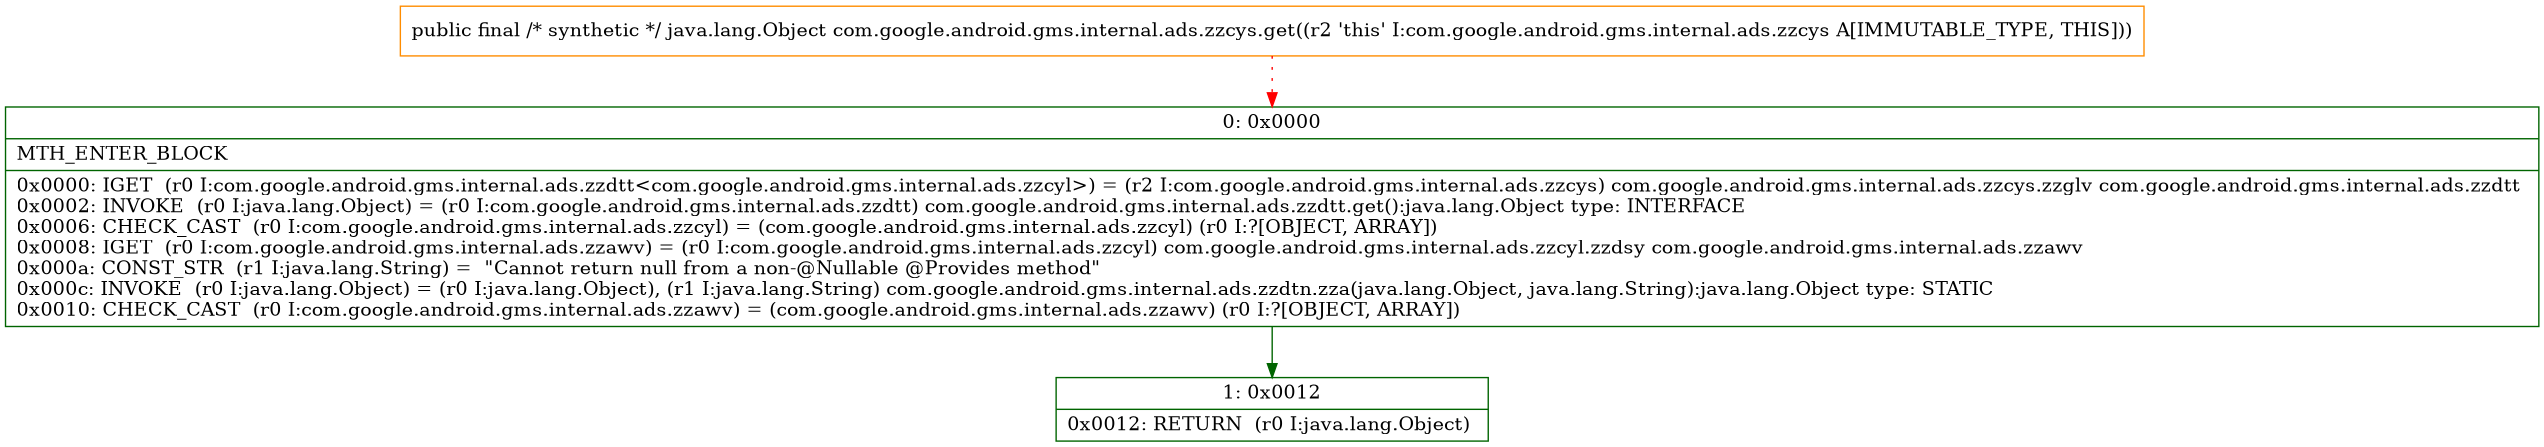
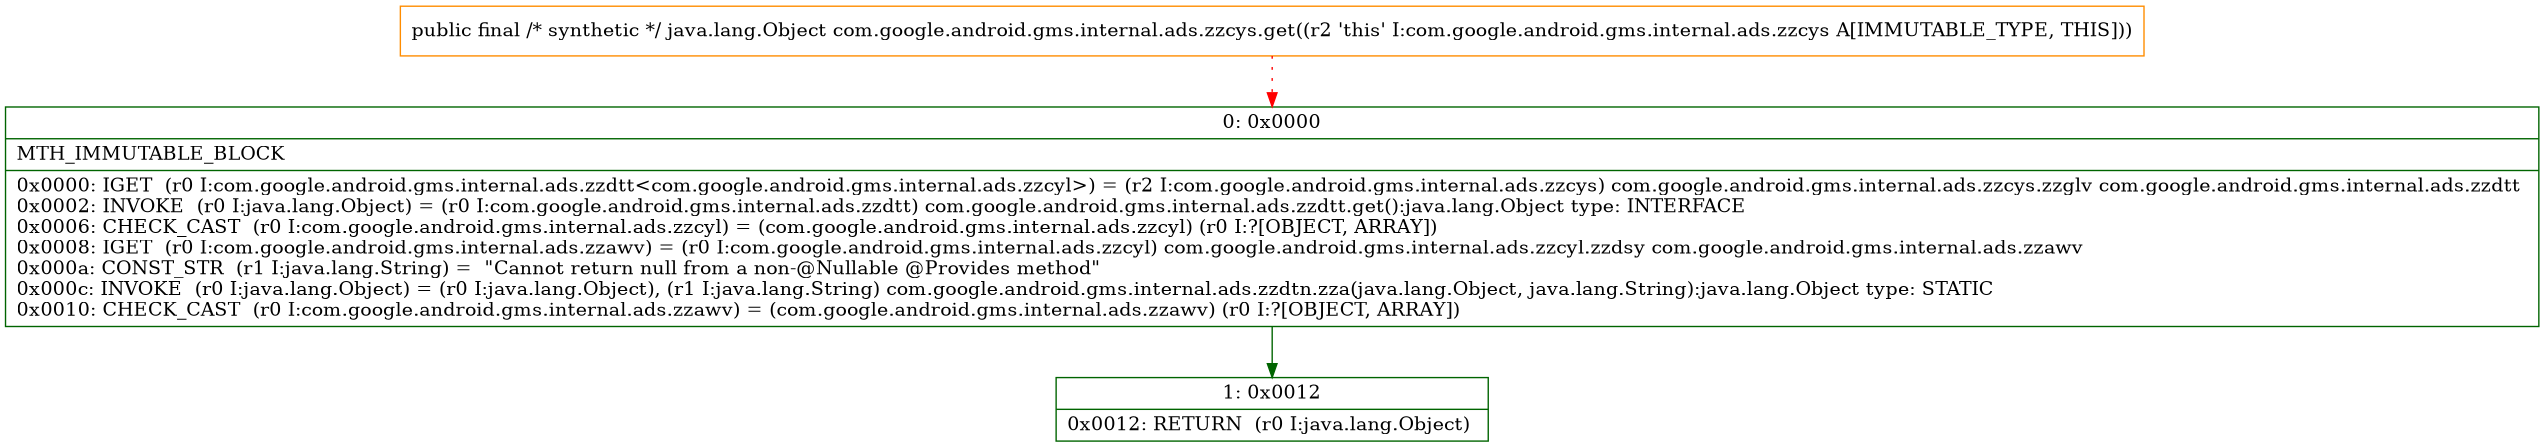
(123, 154) -> (151, 154)
